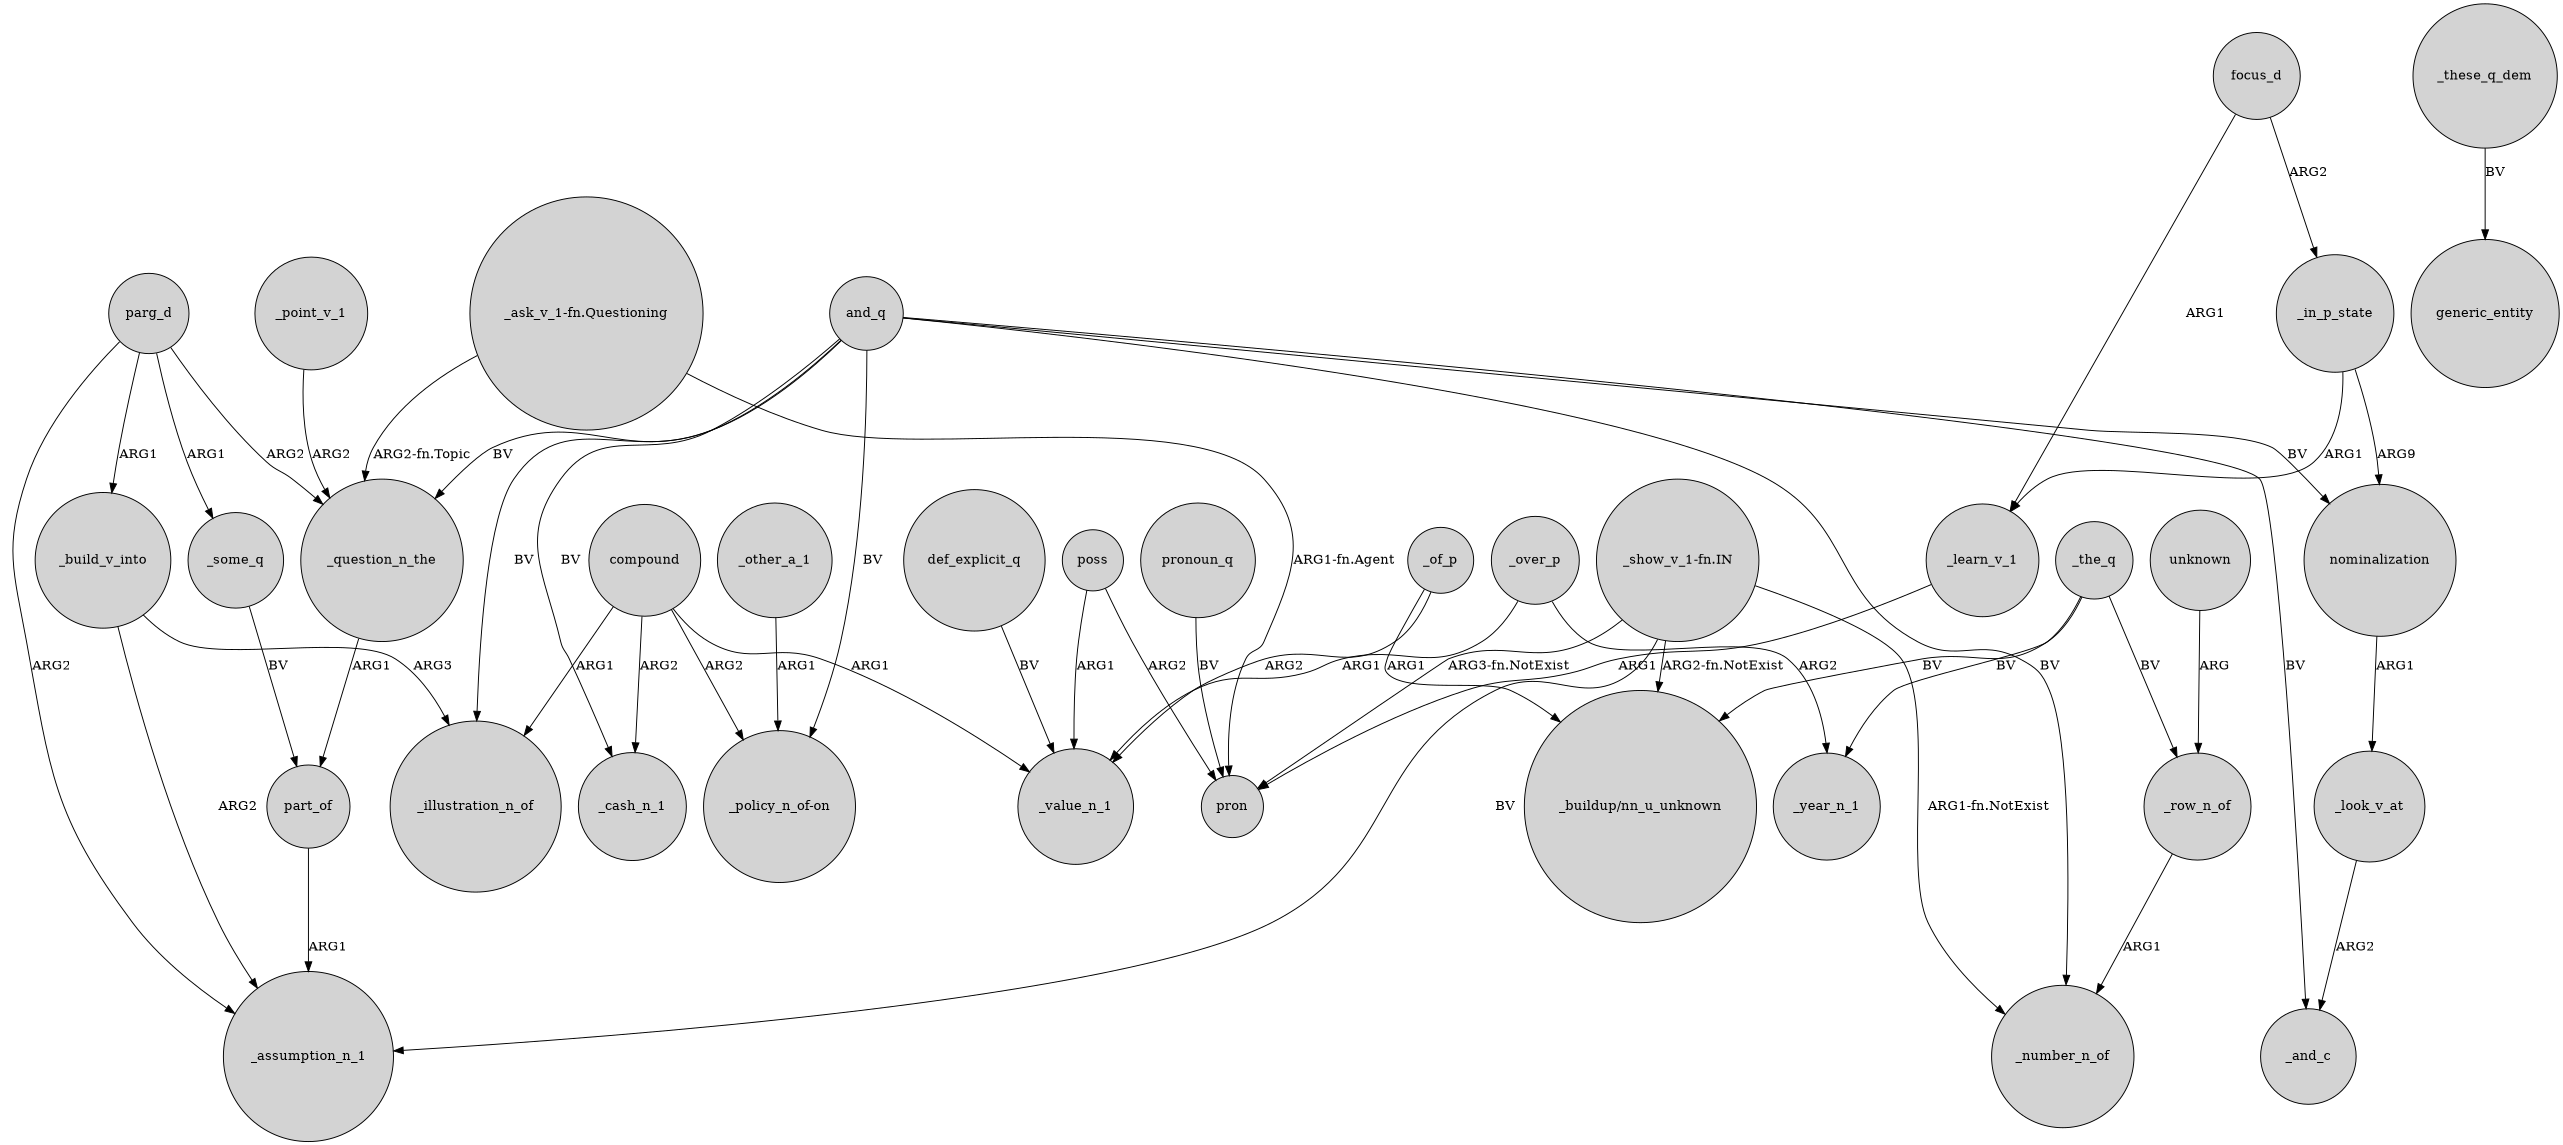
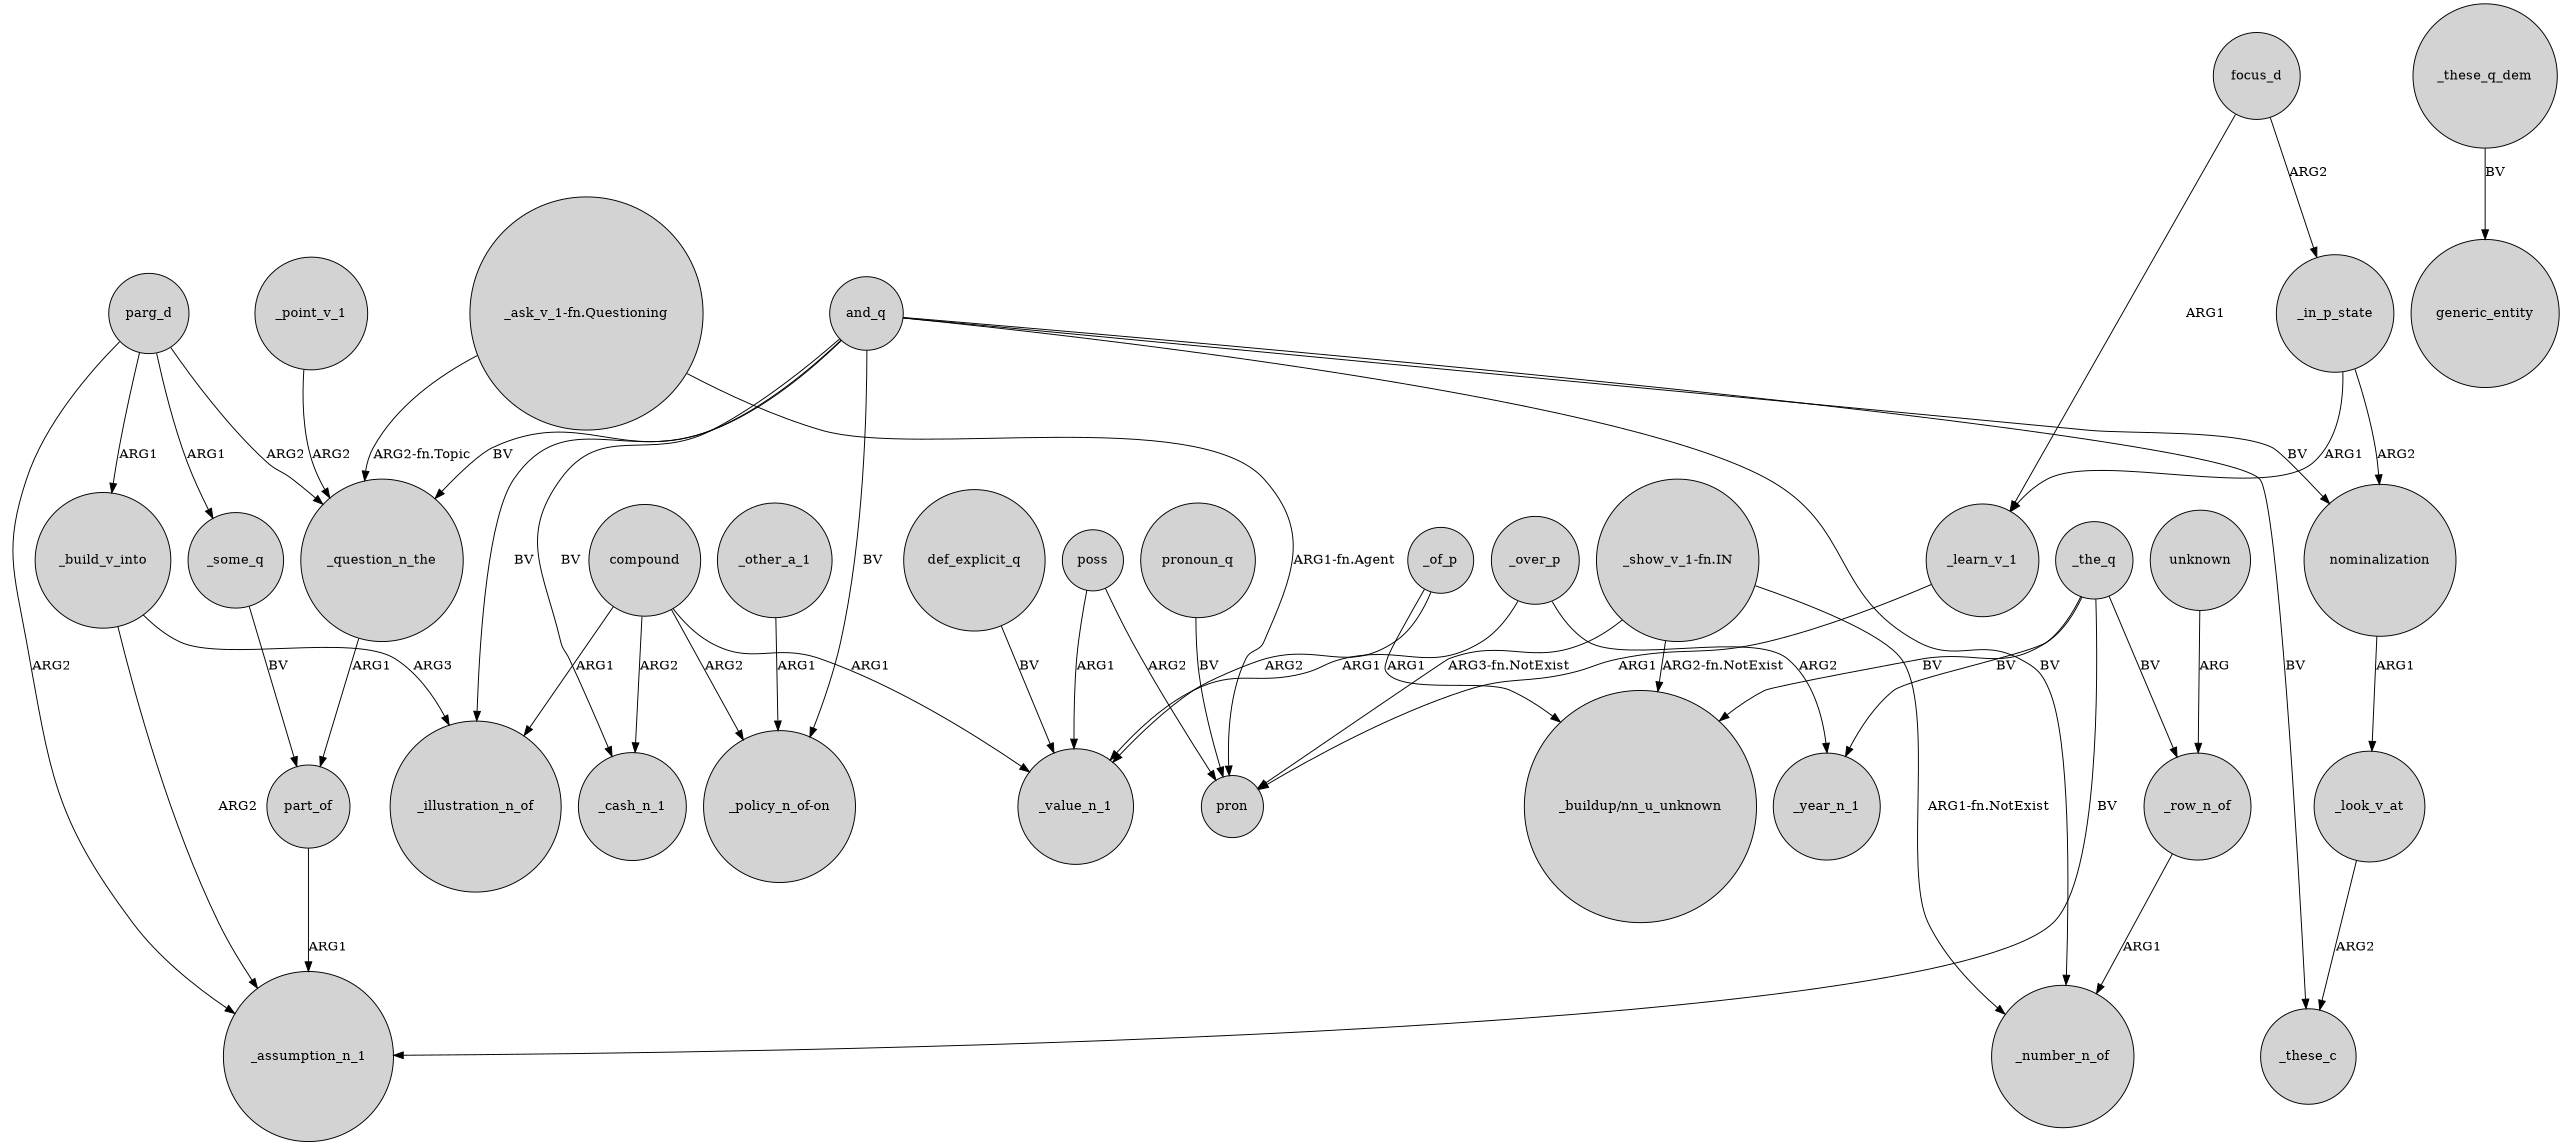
(2397, 455) -> (2397, 455)
(1095, 974) -> (1400, 1026)
(2308, 1057) -> (2308, 1057)
